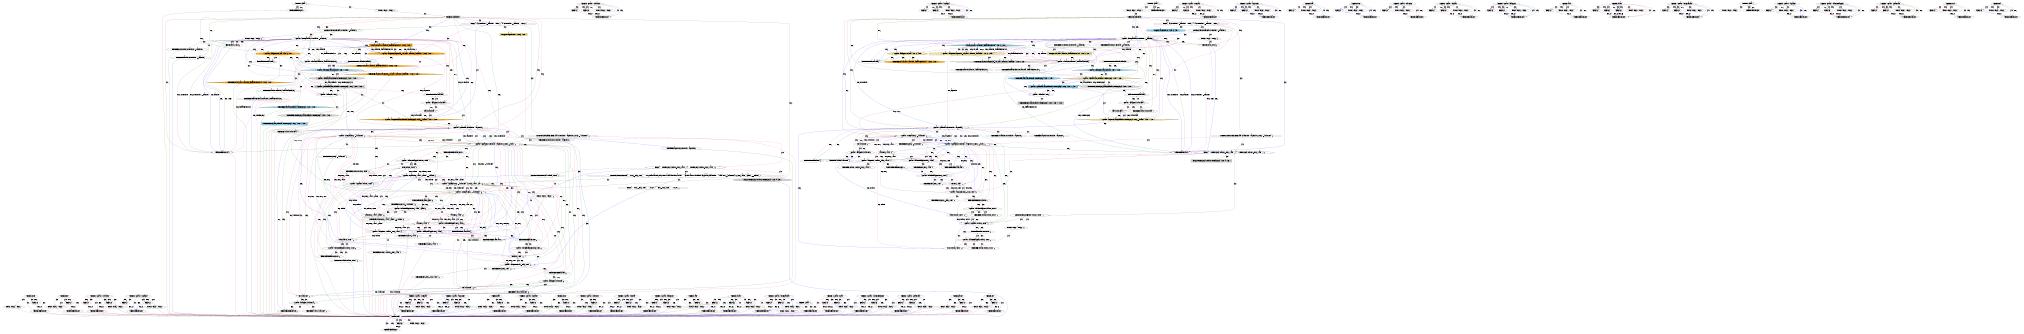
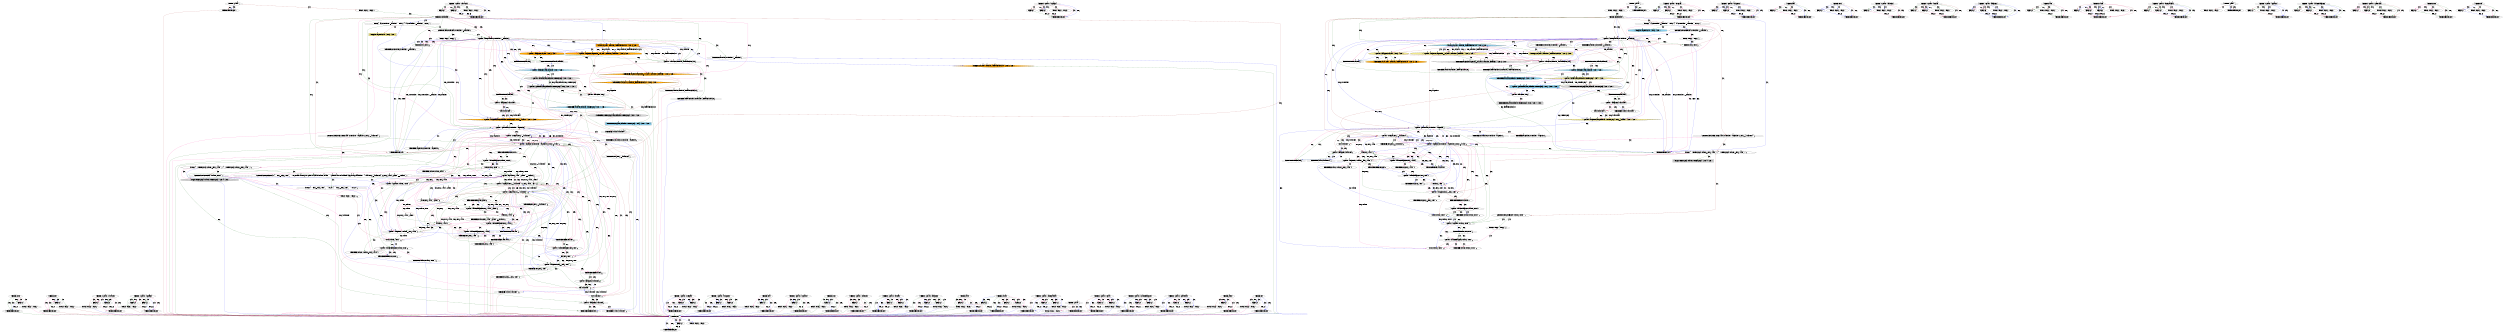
(388, 211) -> none
